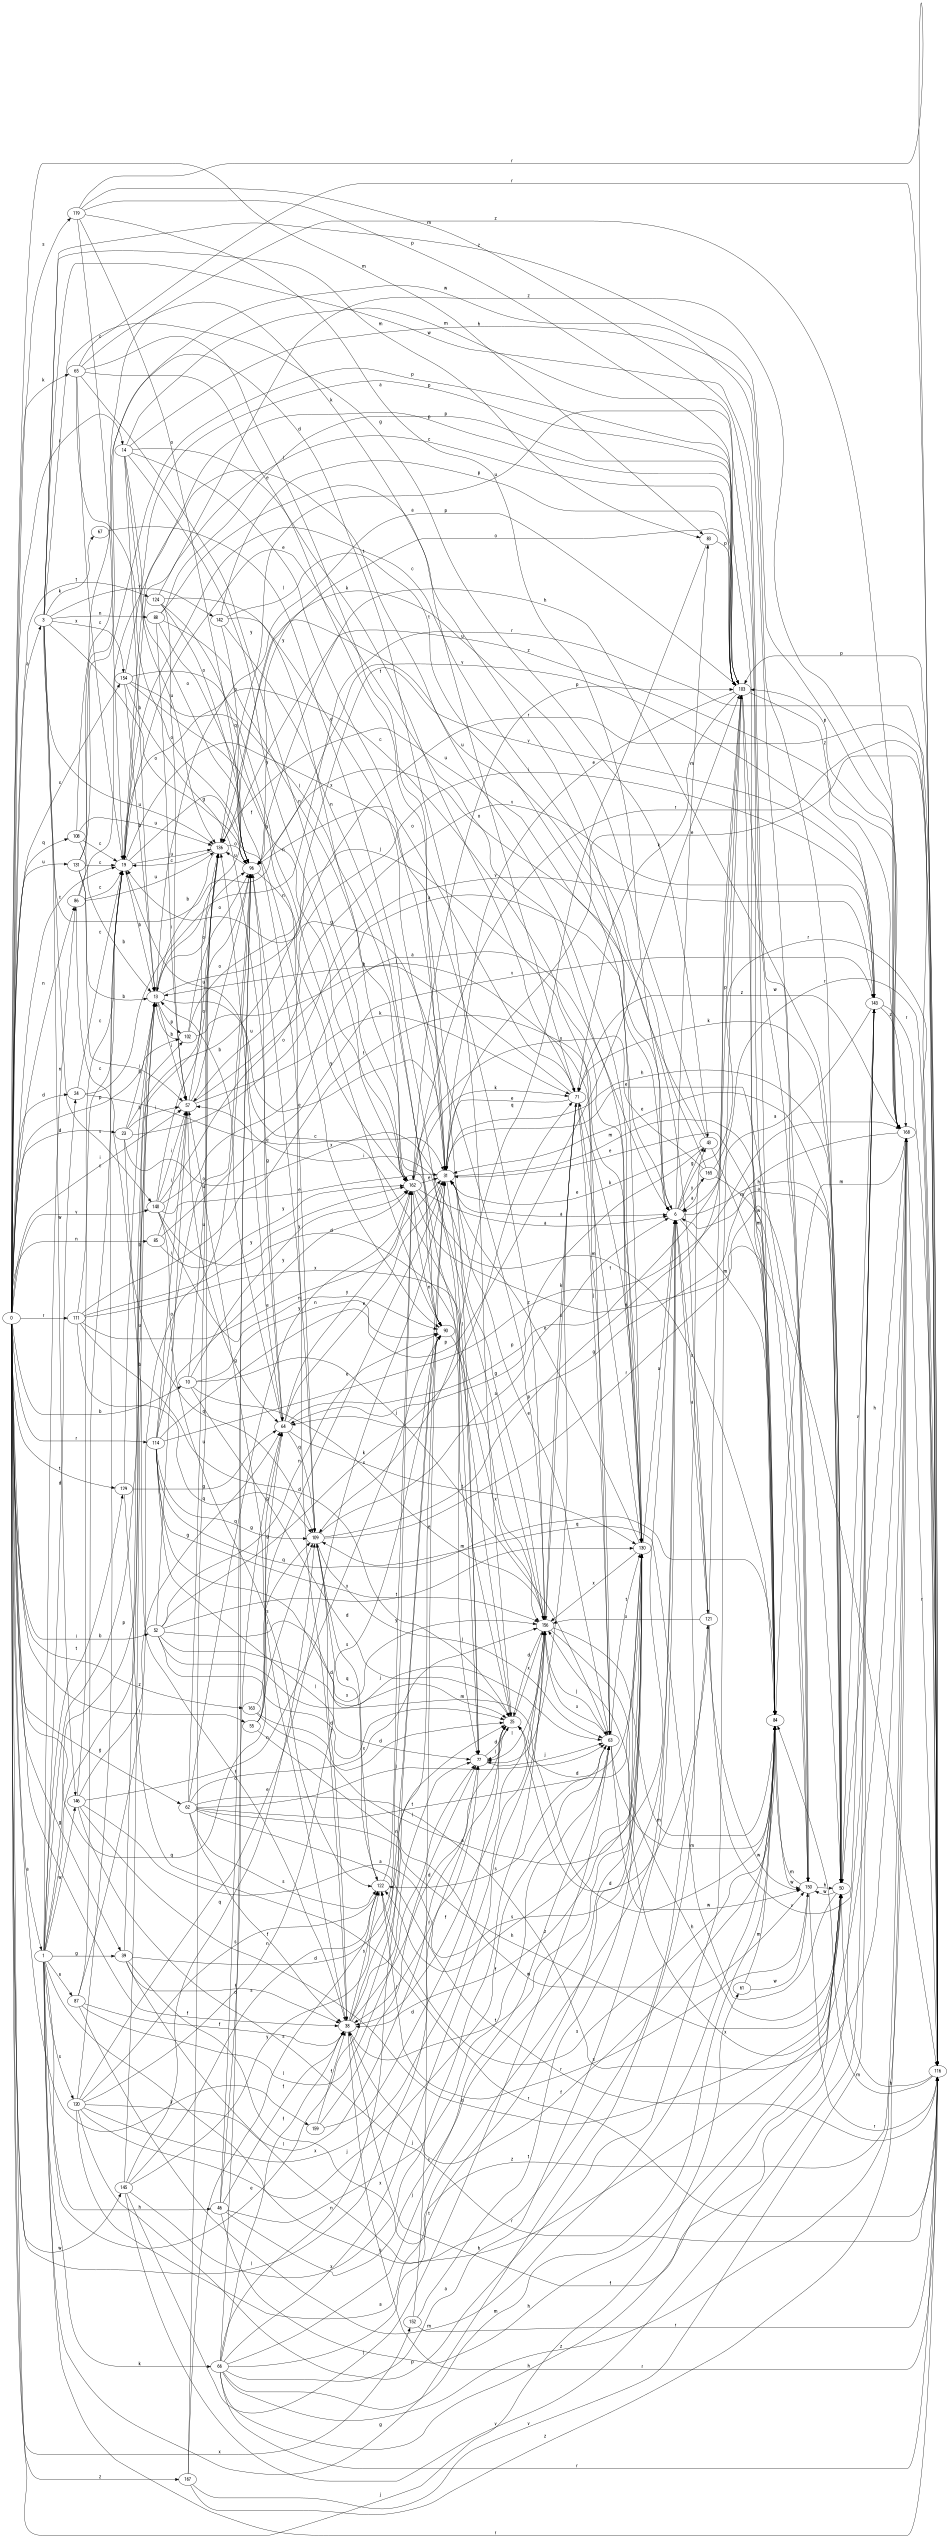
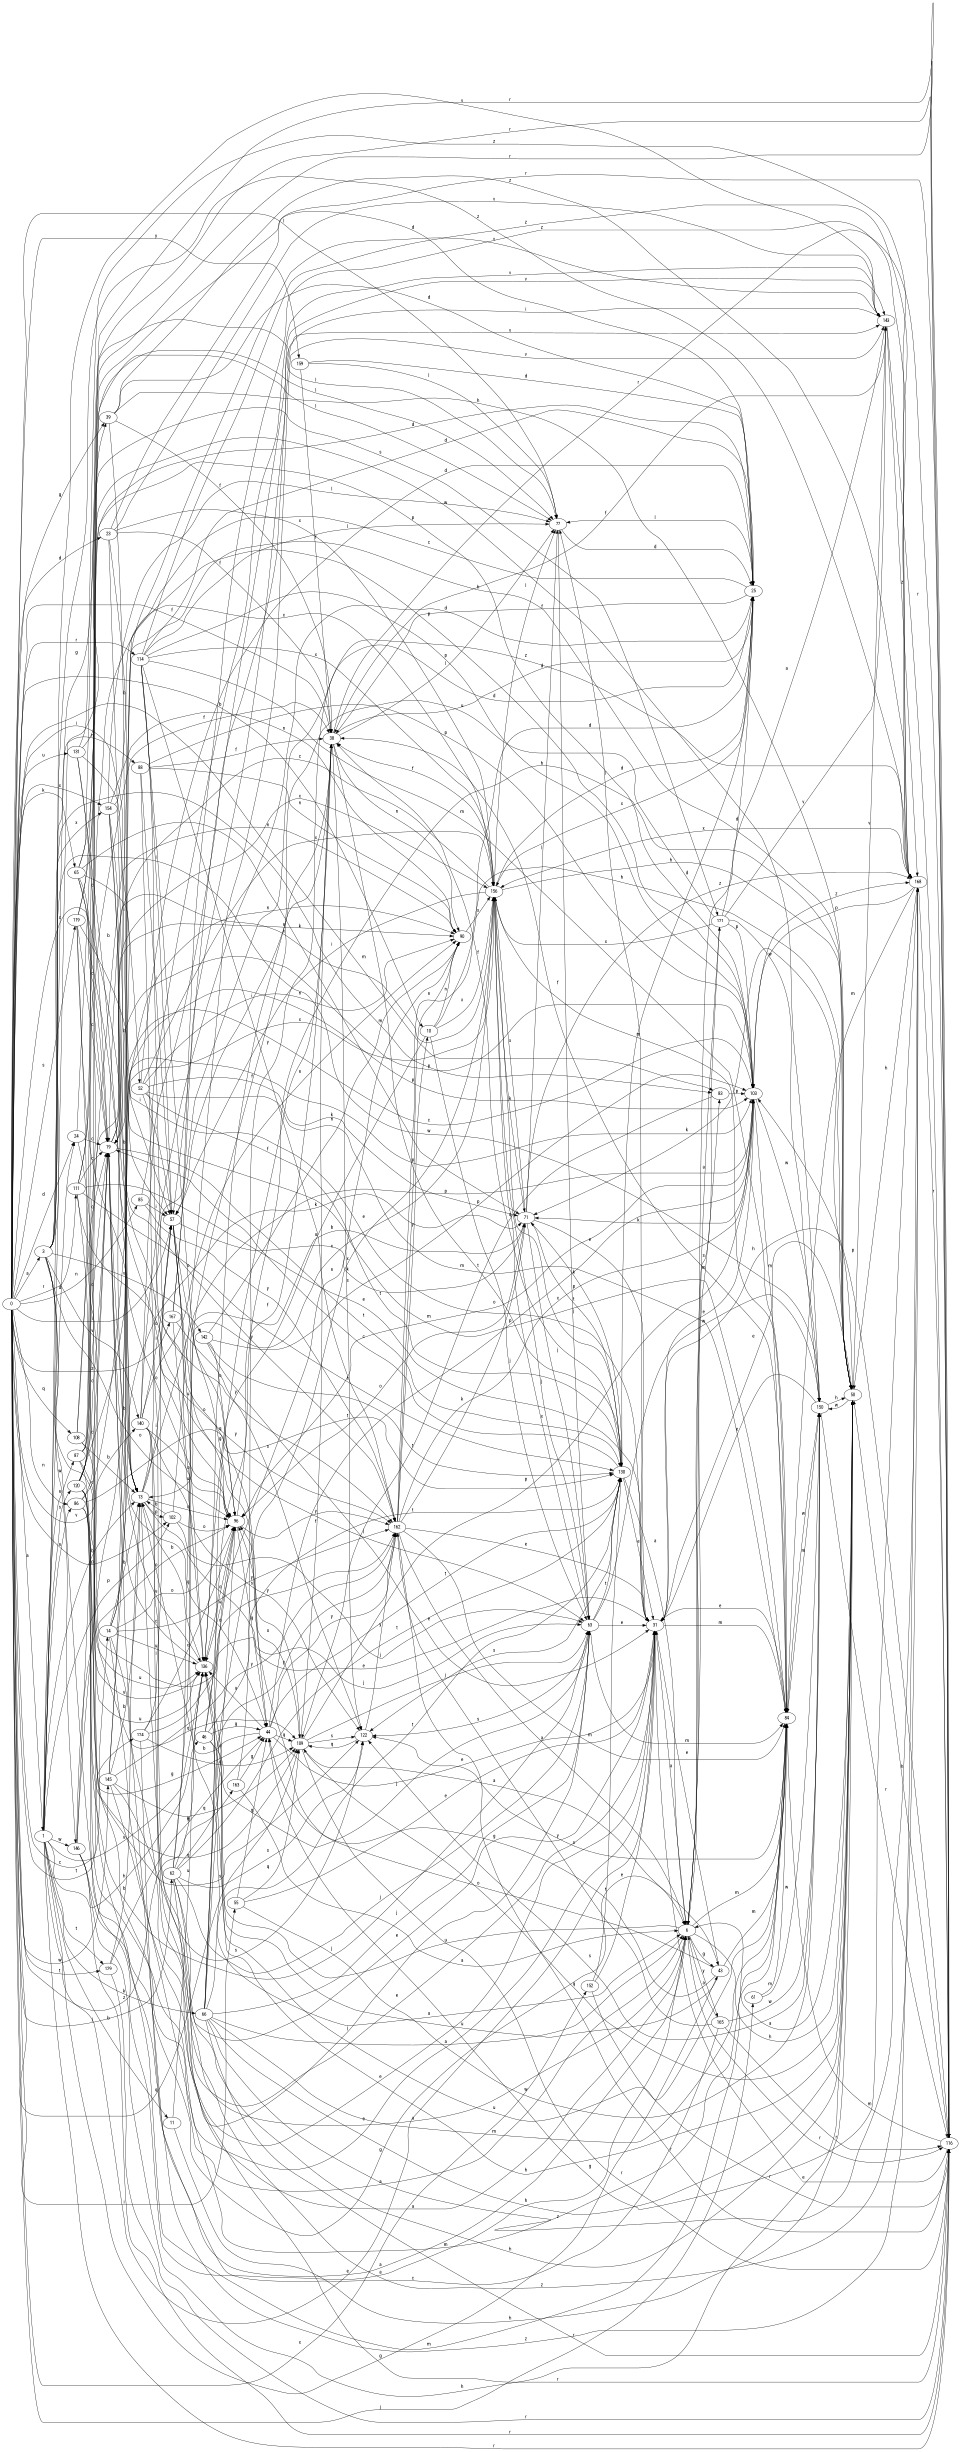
(100, 532) -> none
(331, 922) -> (300, 756)
(275, 1255) -> (411, 1281)
(283, 1427) -> (268, 1733)
none -> (172, 2123)
